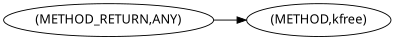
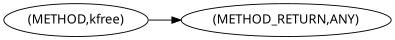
(225, 20) -> (160, 20)
